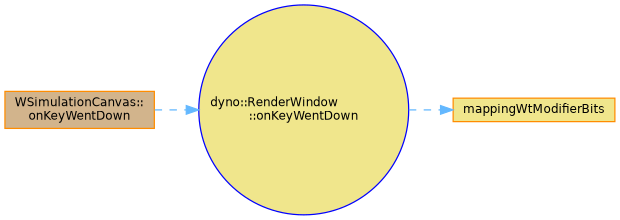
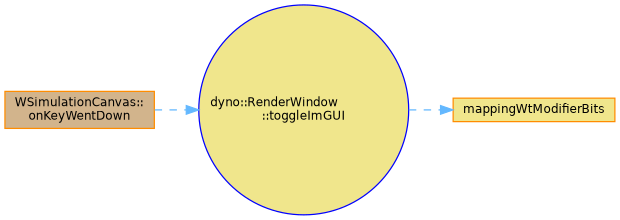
(304, 110) -> (304, 110)
